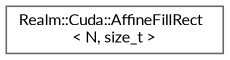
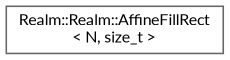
(115, 30) -> (115, 30)
